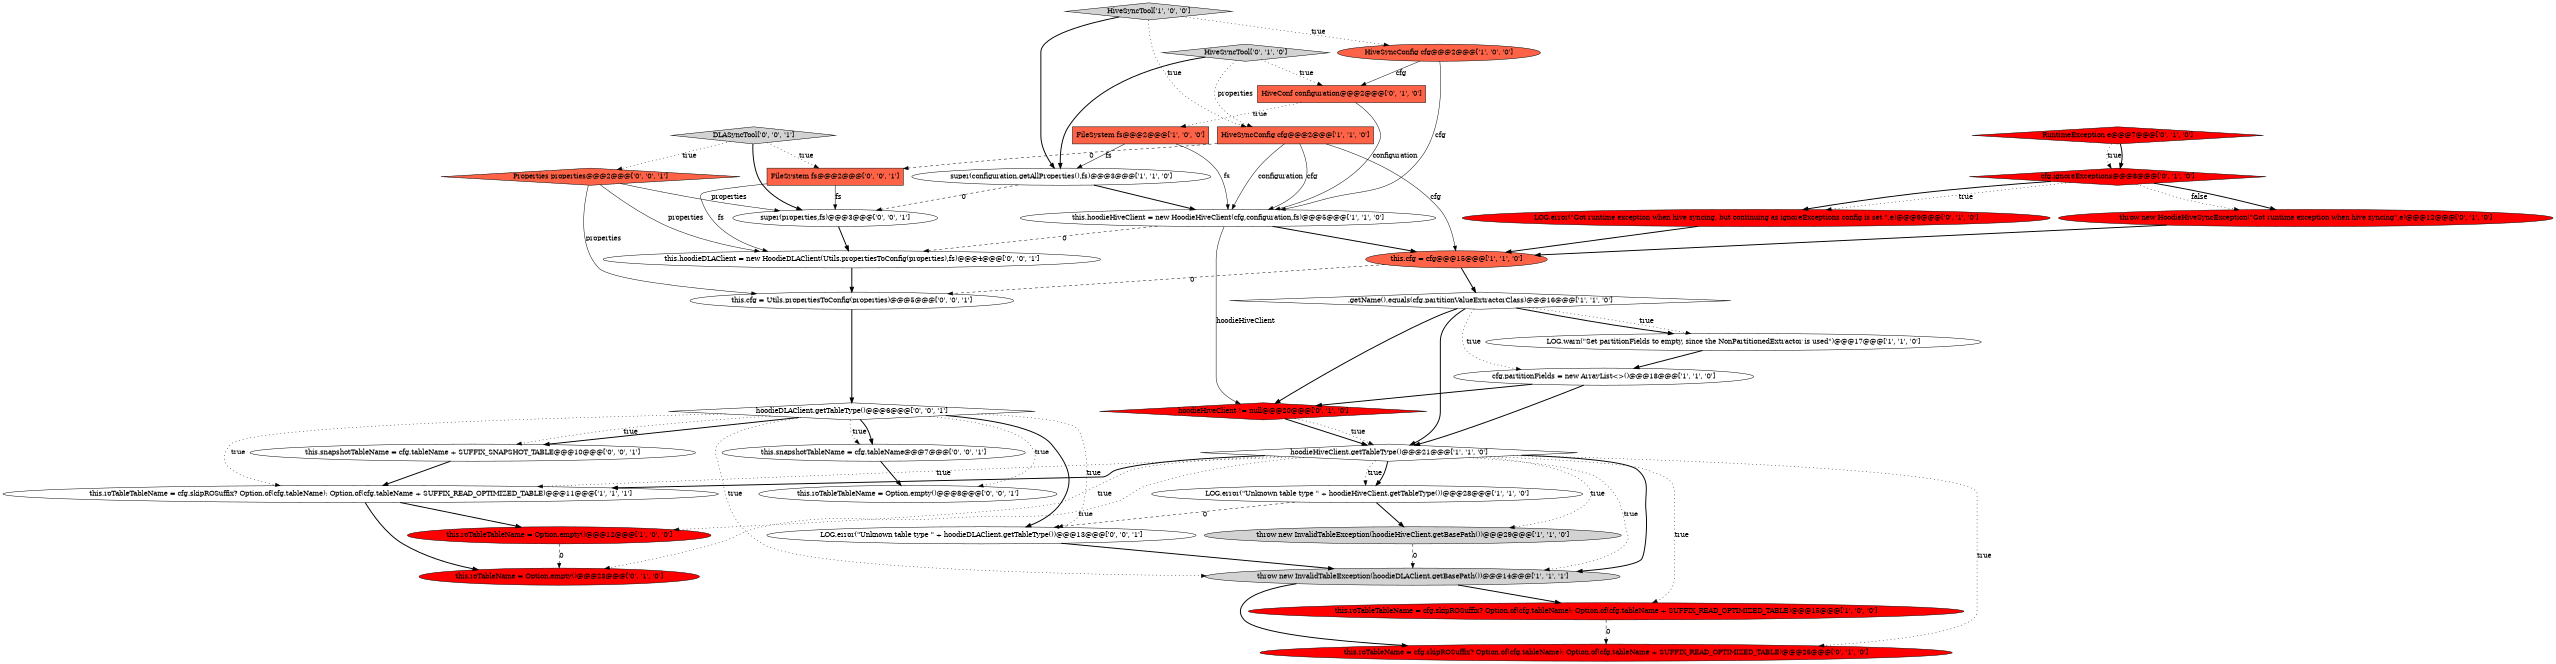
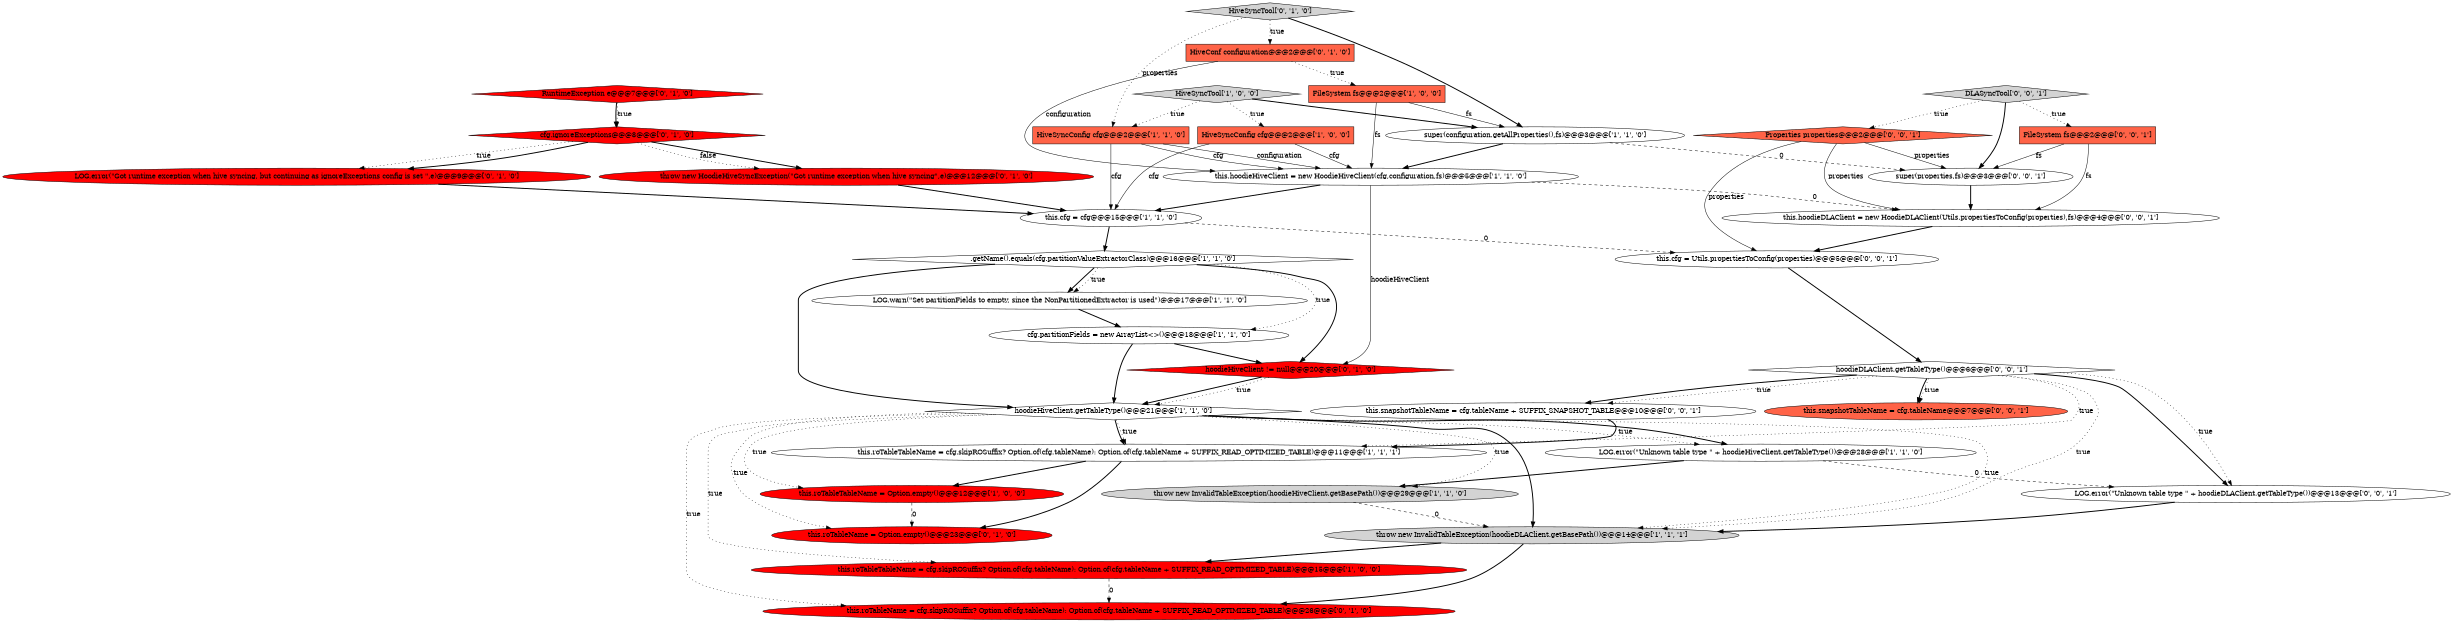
(1439, 53) -> (1276, 135)
(1393, 72) -> (1156, 164)
(1070, 154) -> none
(1456, 259) -> (1111, 218)
(874, 453) -> (1916, 411)
(908, 494) -> none
